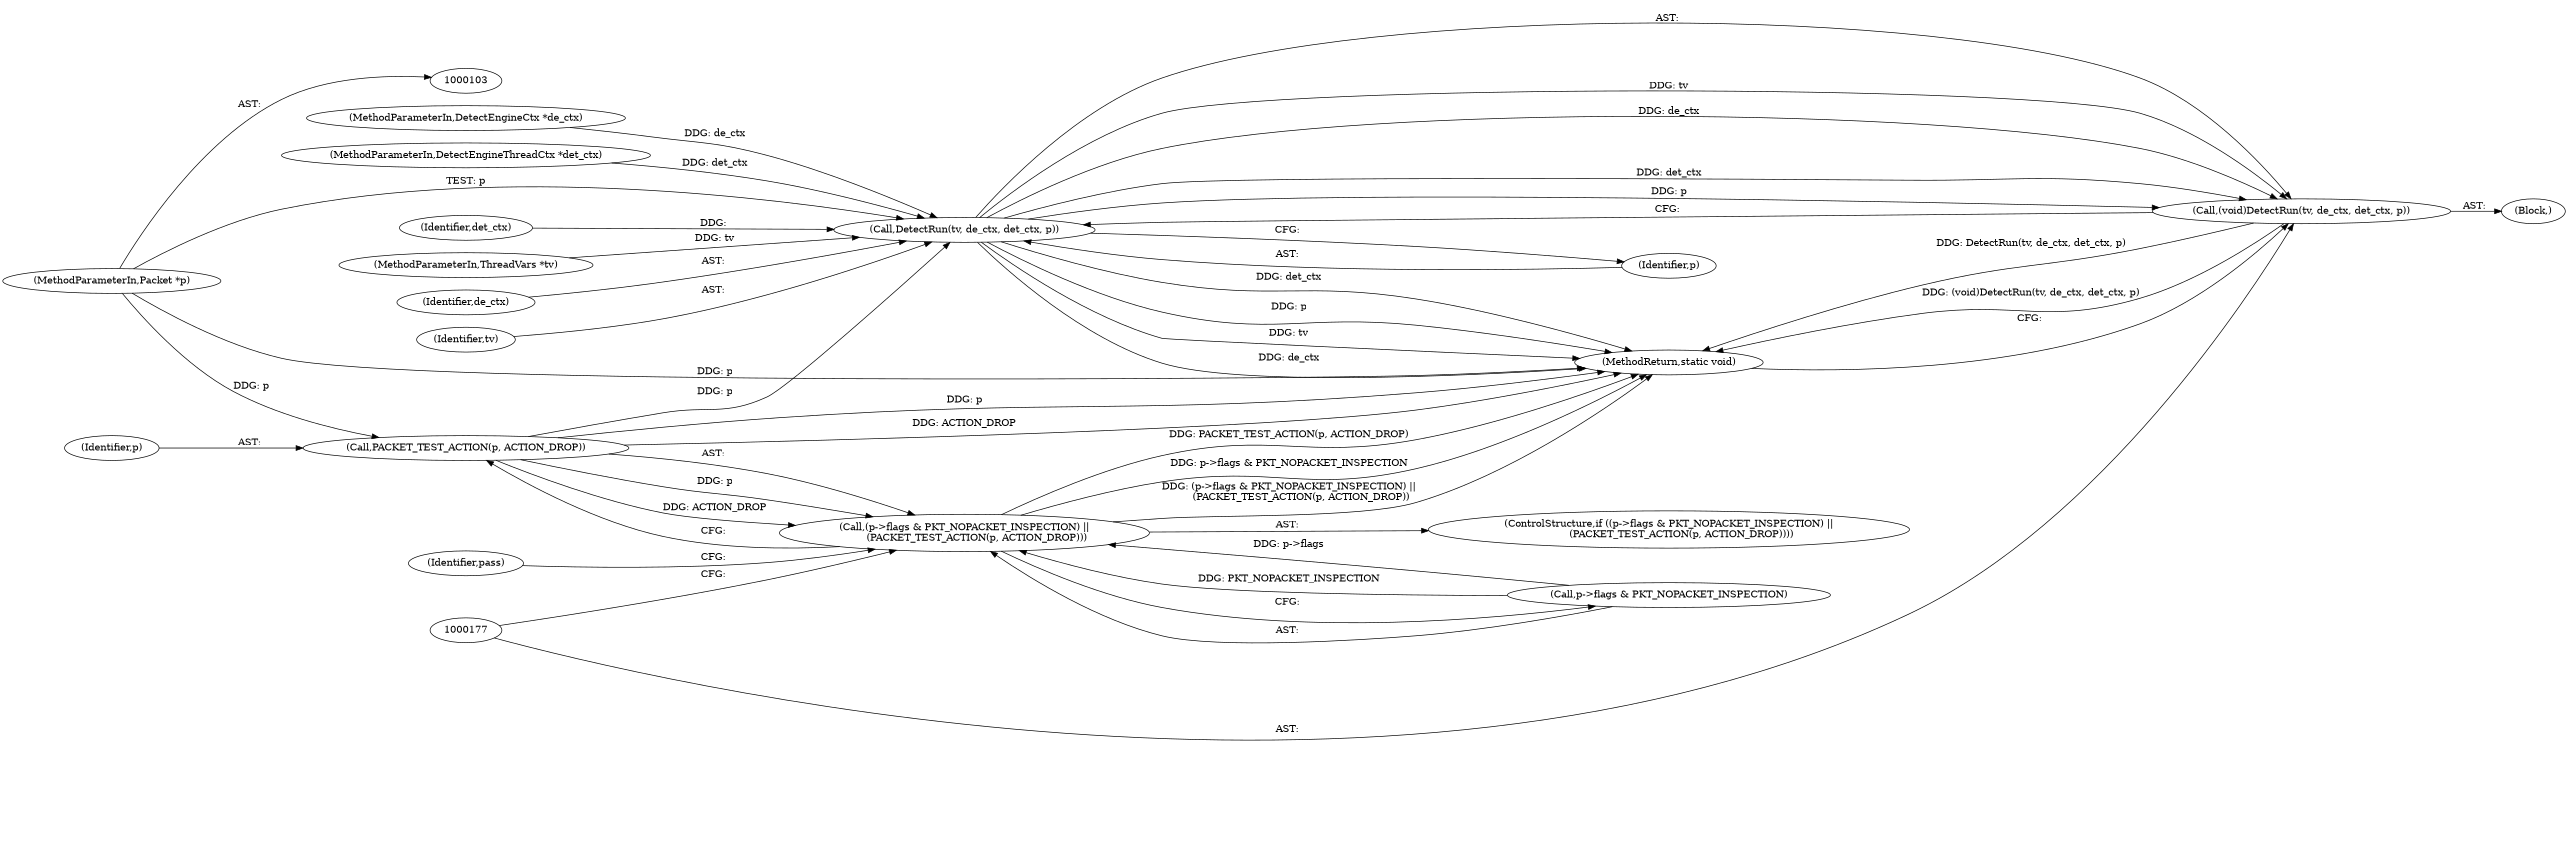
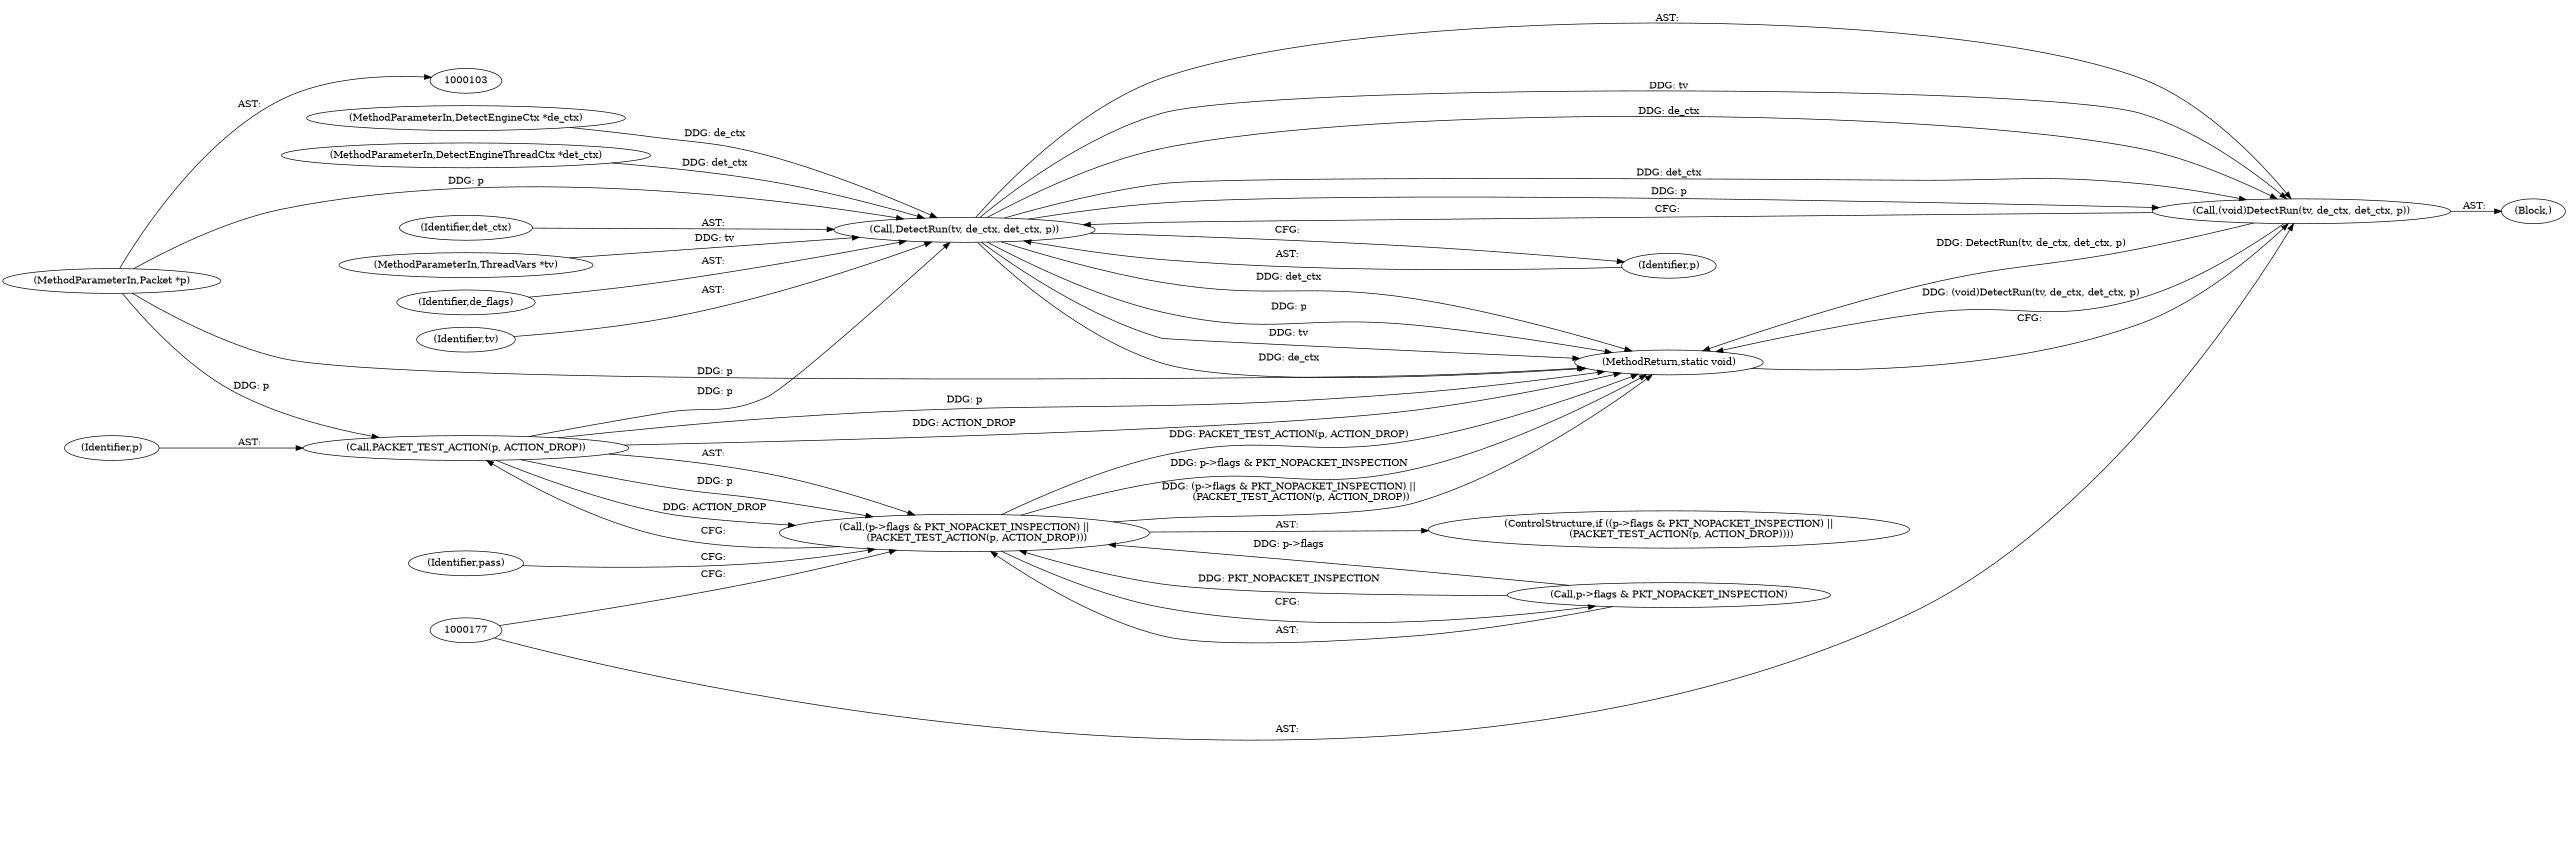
(466, 181) -> (466, 181)
(715, 223) -> (715, 223)
(466, 302) -> (466, 302)
